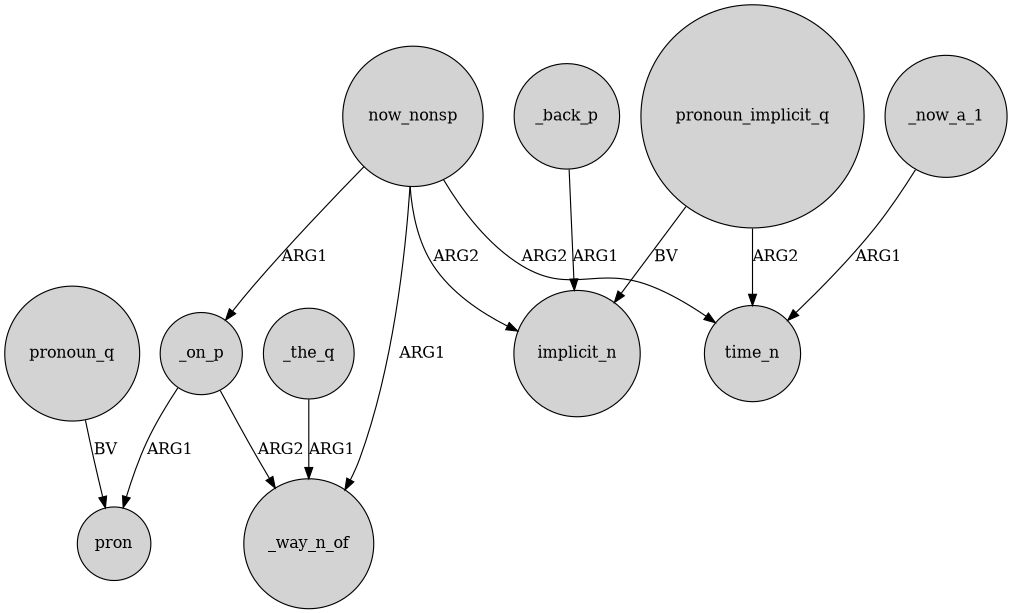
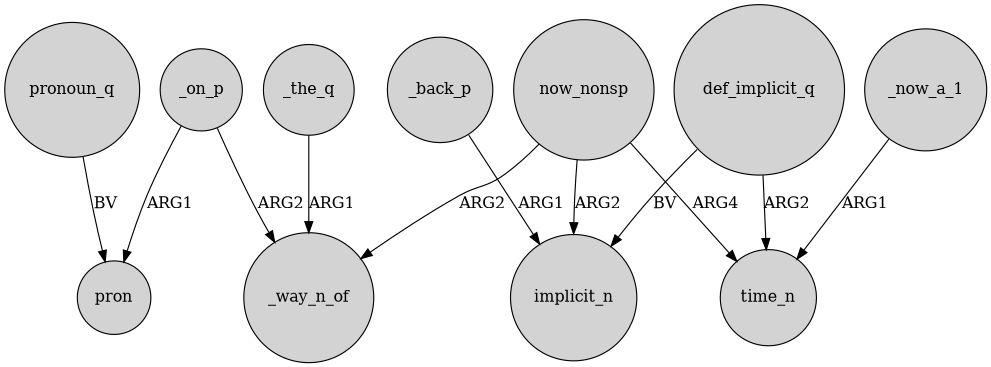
(753, 116) -> (759, 90)
(297, 237) -> none
(545, 257) -> (716, 204)
(423, 354) -> (483, 204)
